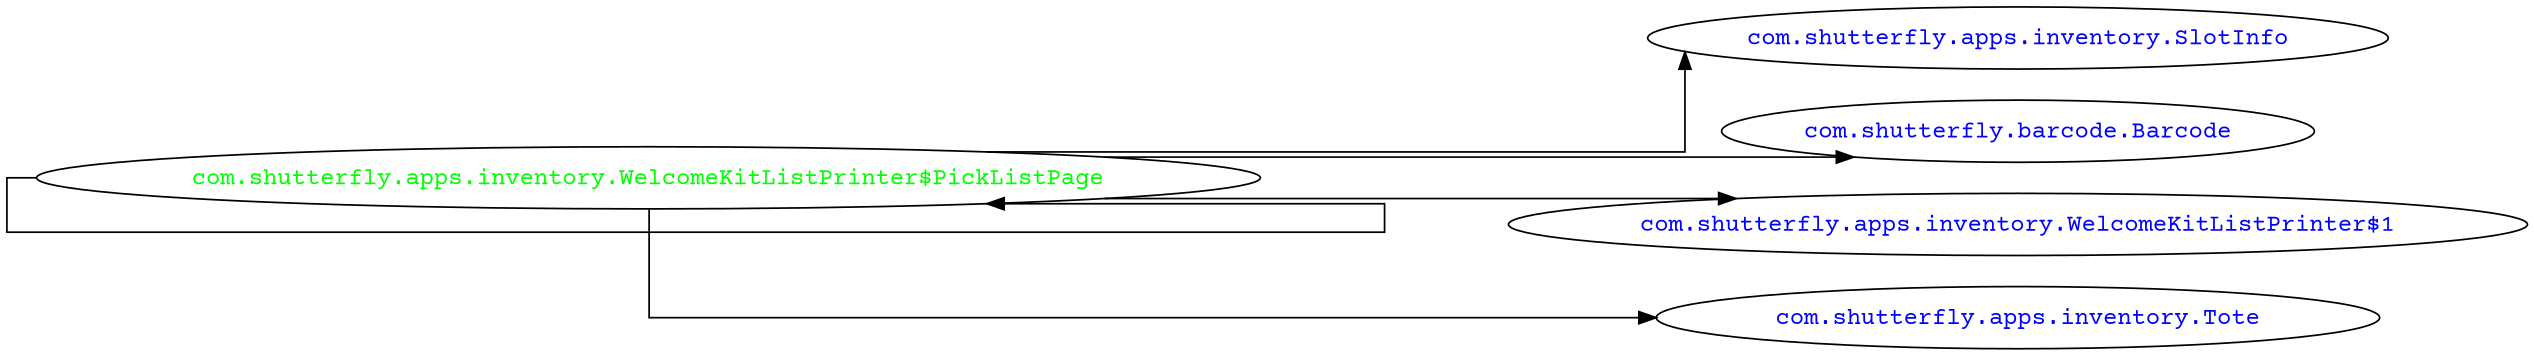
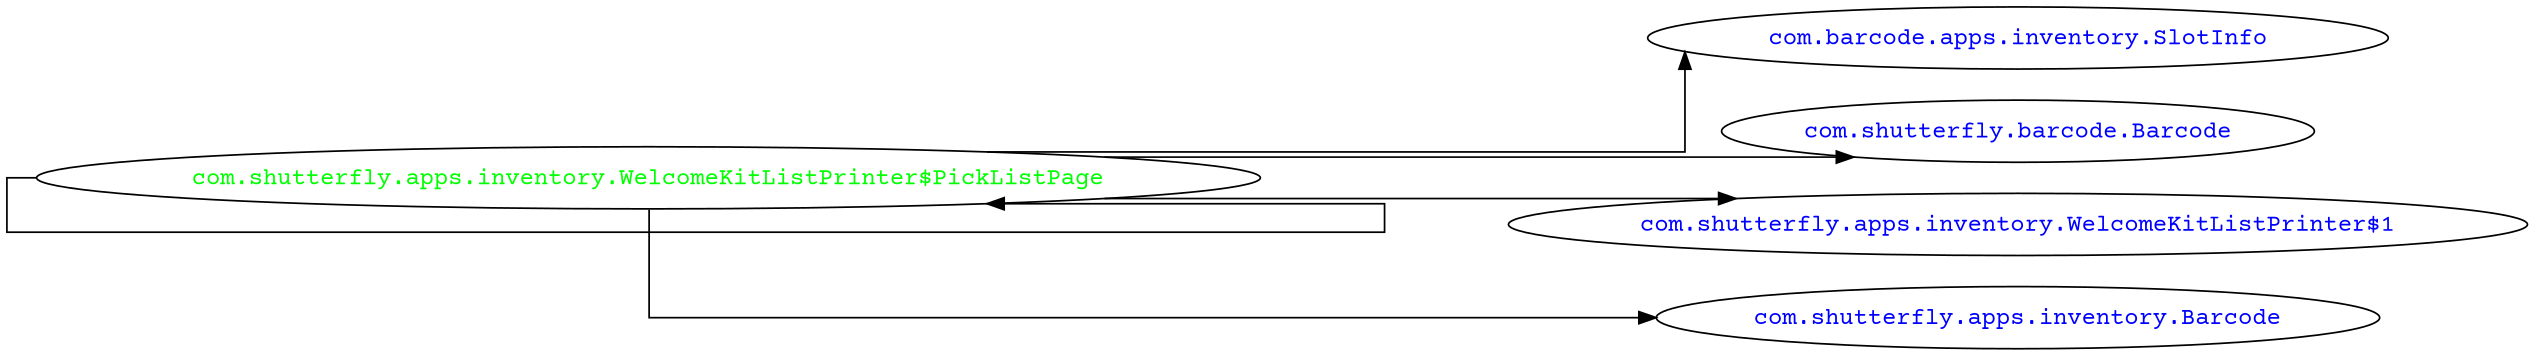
(2018, 38) -> (2018, 38)
(2018, 318) -> (2018, 318)
